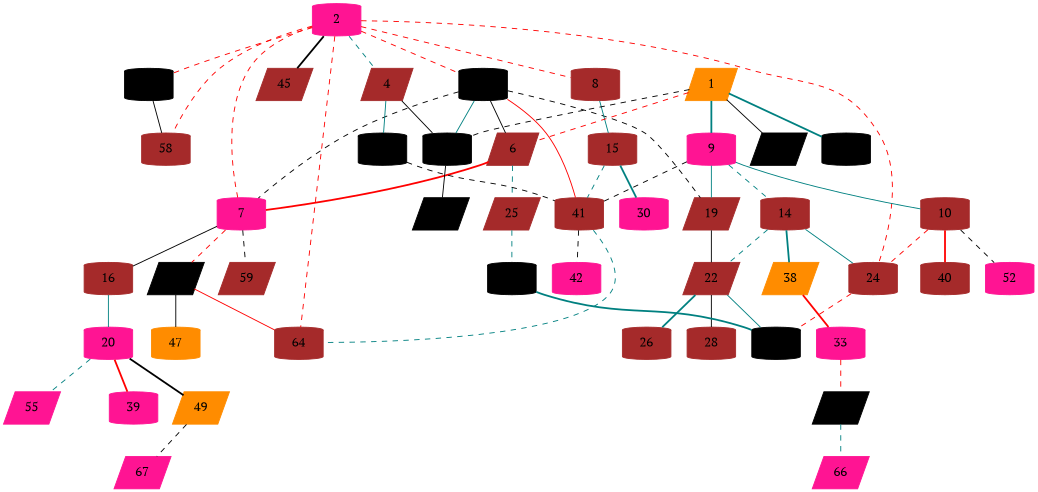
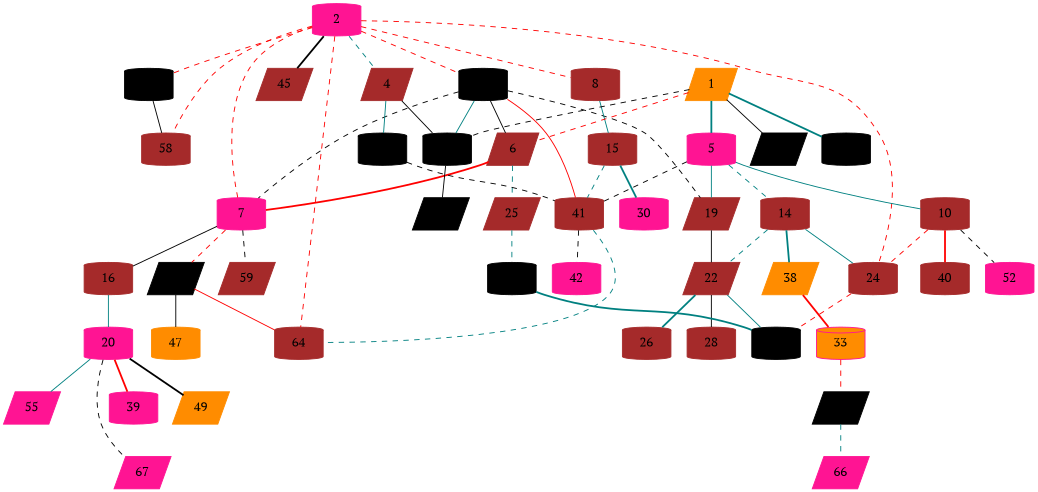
(711, 149) -> (711, 149)
(841, 343) -> (841, 343)
(71, 375) -> (71, 375)
(172, 440) -> (98, 413)
